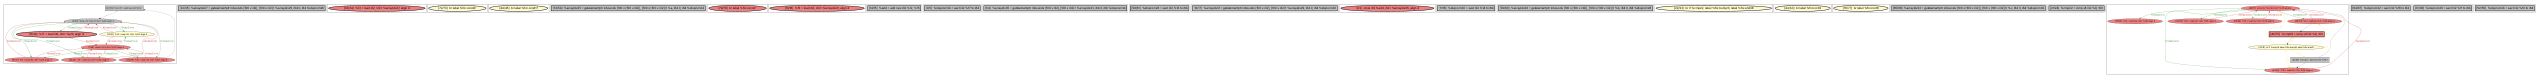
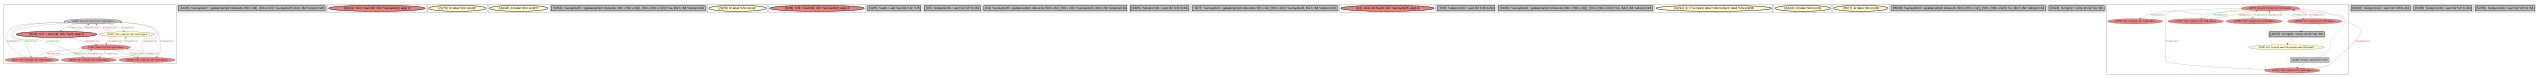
(124, 8) -> none
(738, 8) -> (738, 8)
(2297, 34) -> (2297, 34)
